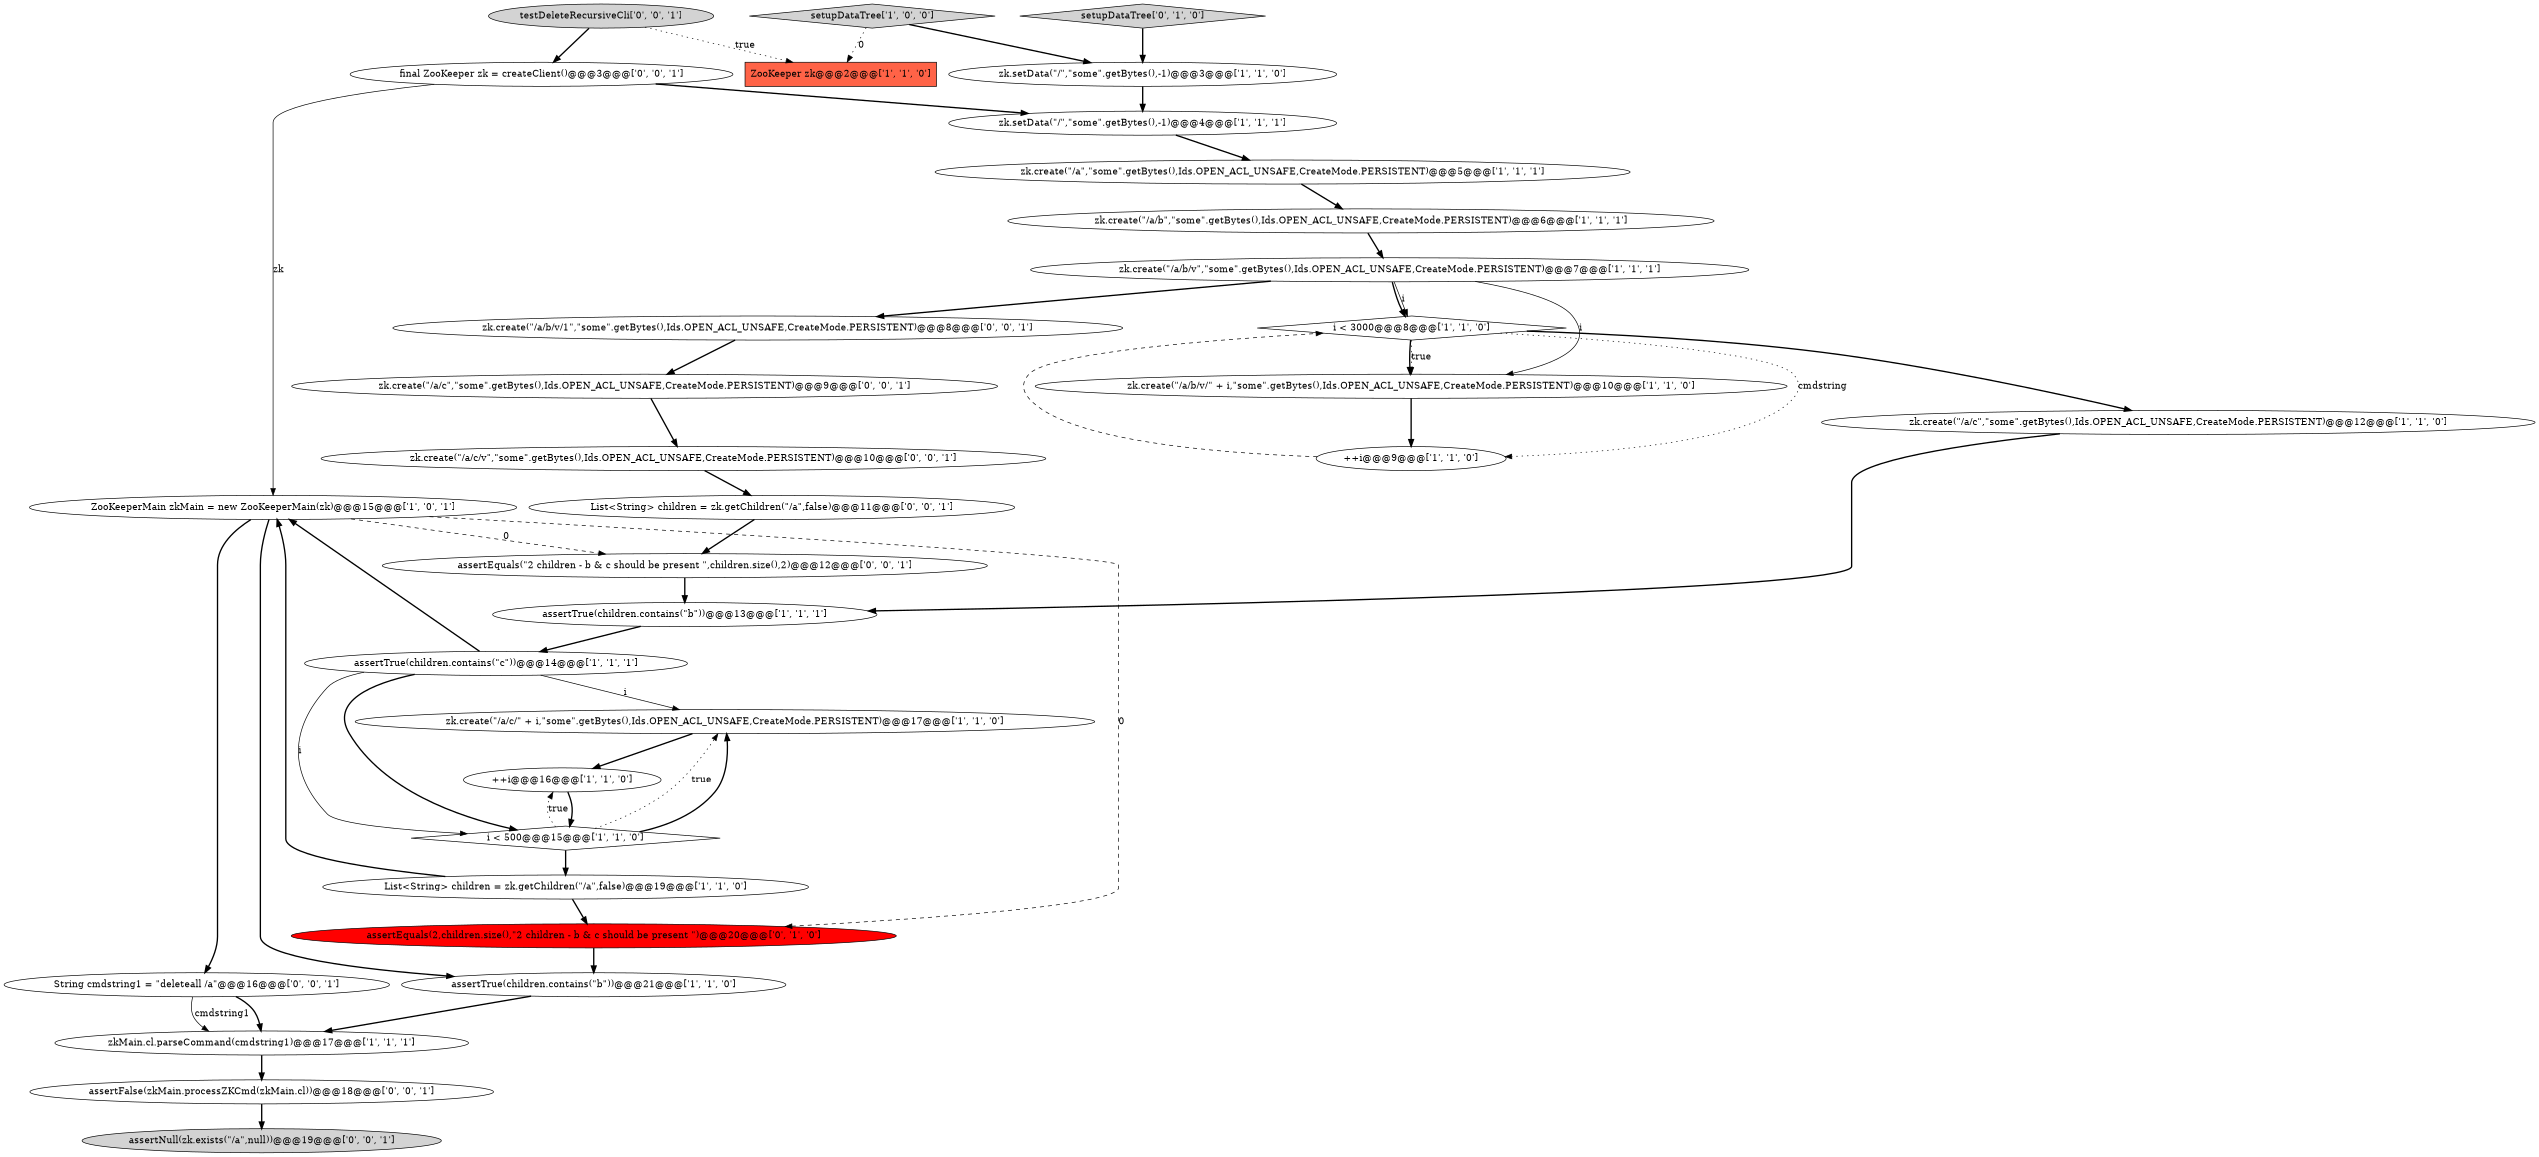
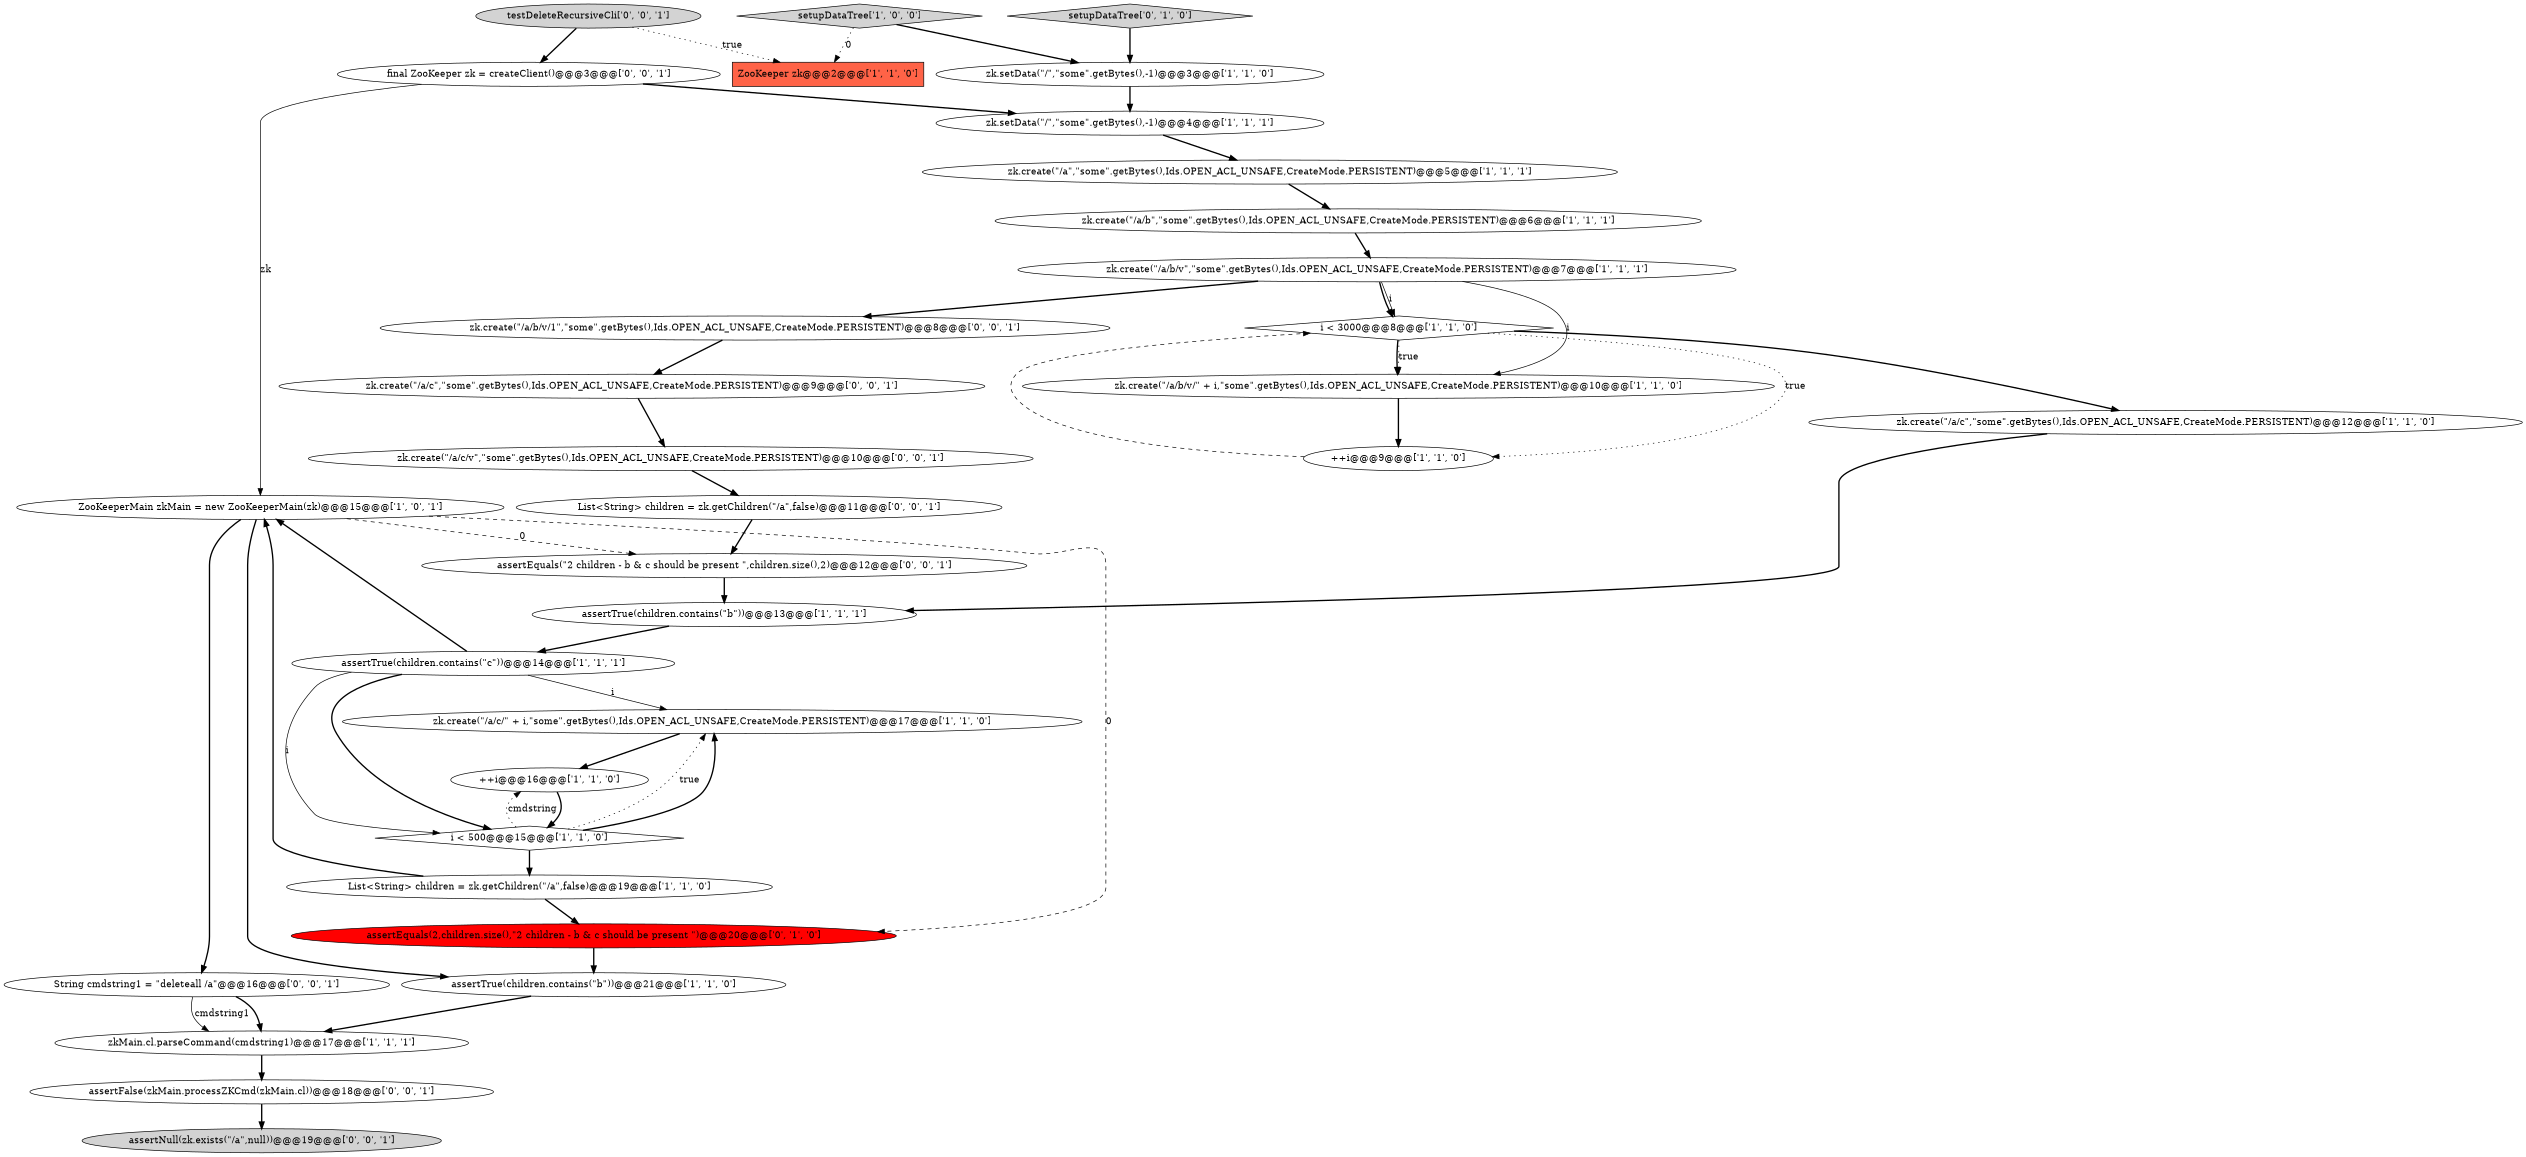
(1822, 386) -> (1796, 386)
(559, 809) -> (532, 809)
